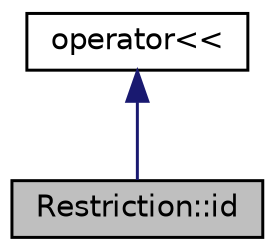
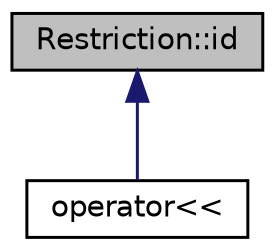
(137, 141) -> (137, 141)
